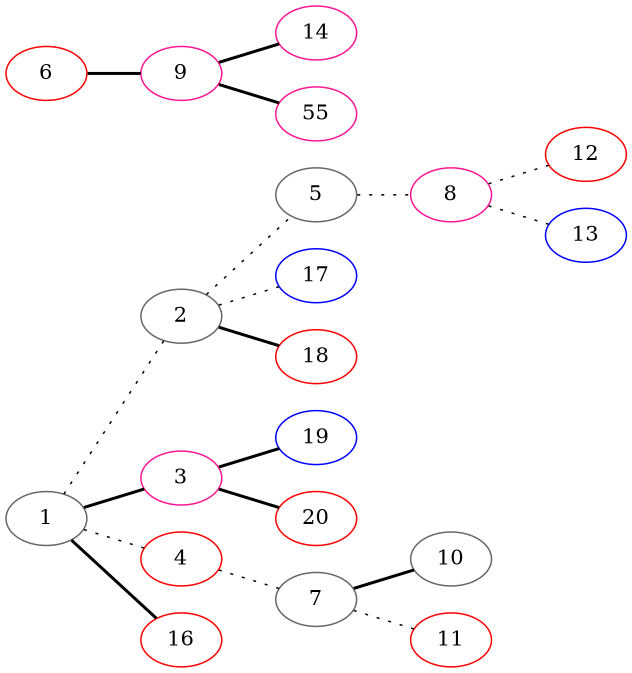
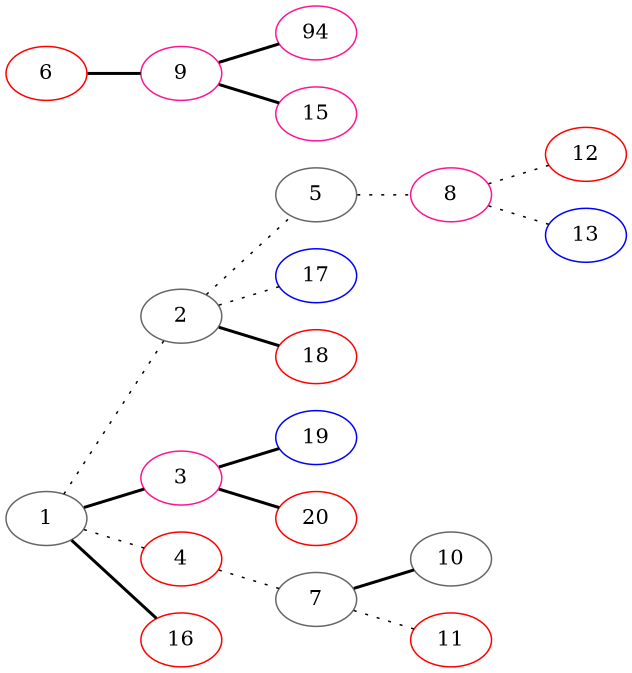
(316, 33) -> (316, 33)
(316, 114) -> (316, 114)
